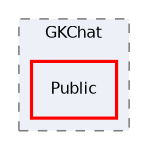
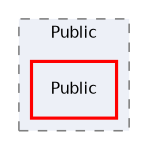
(74, 34) -> (74, 34)
